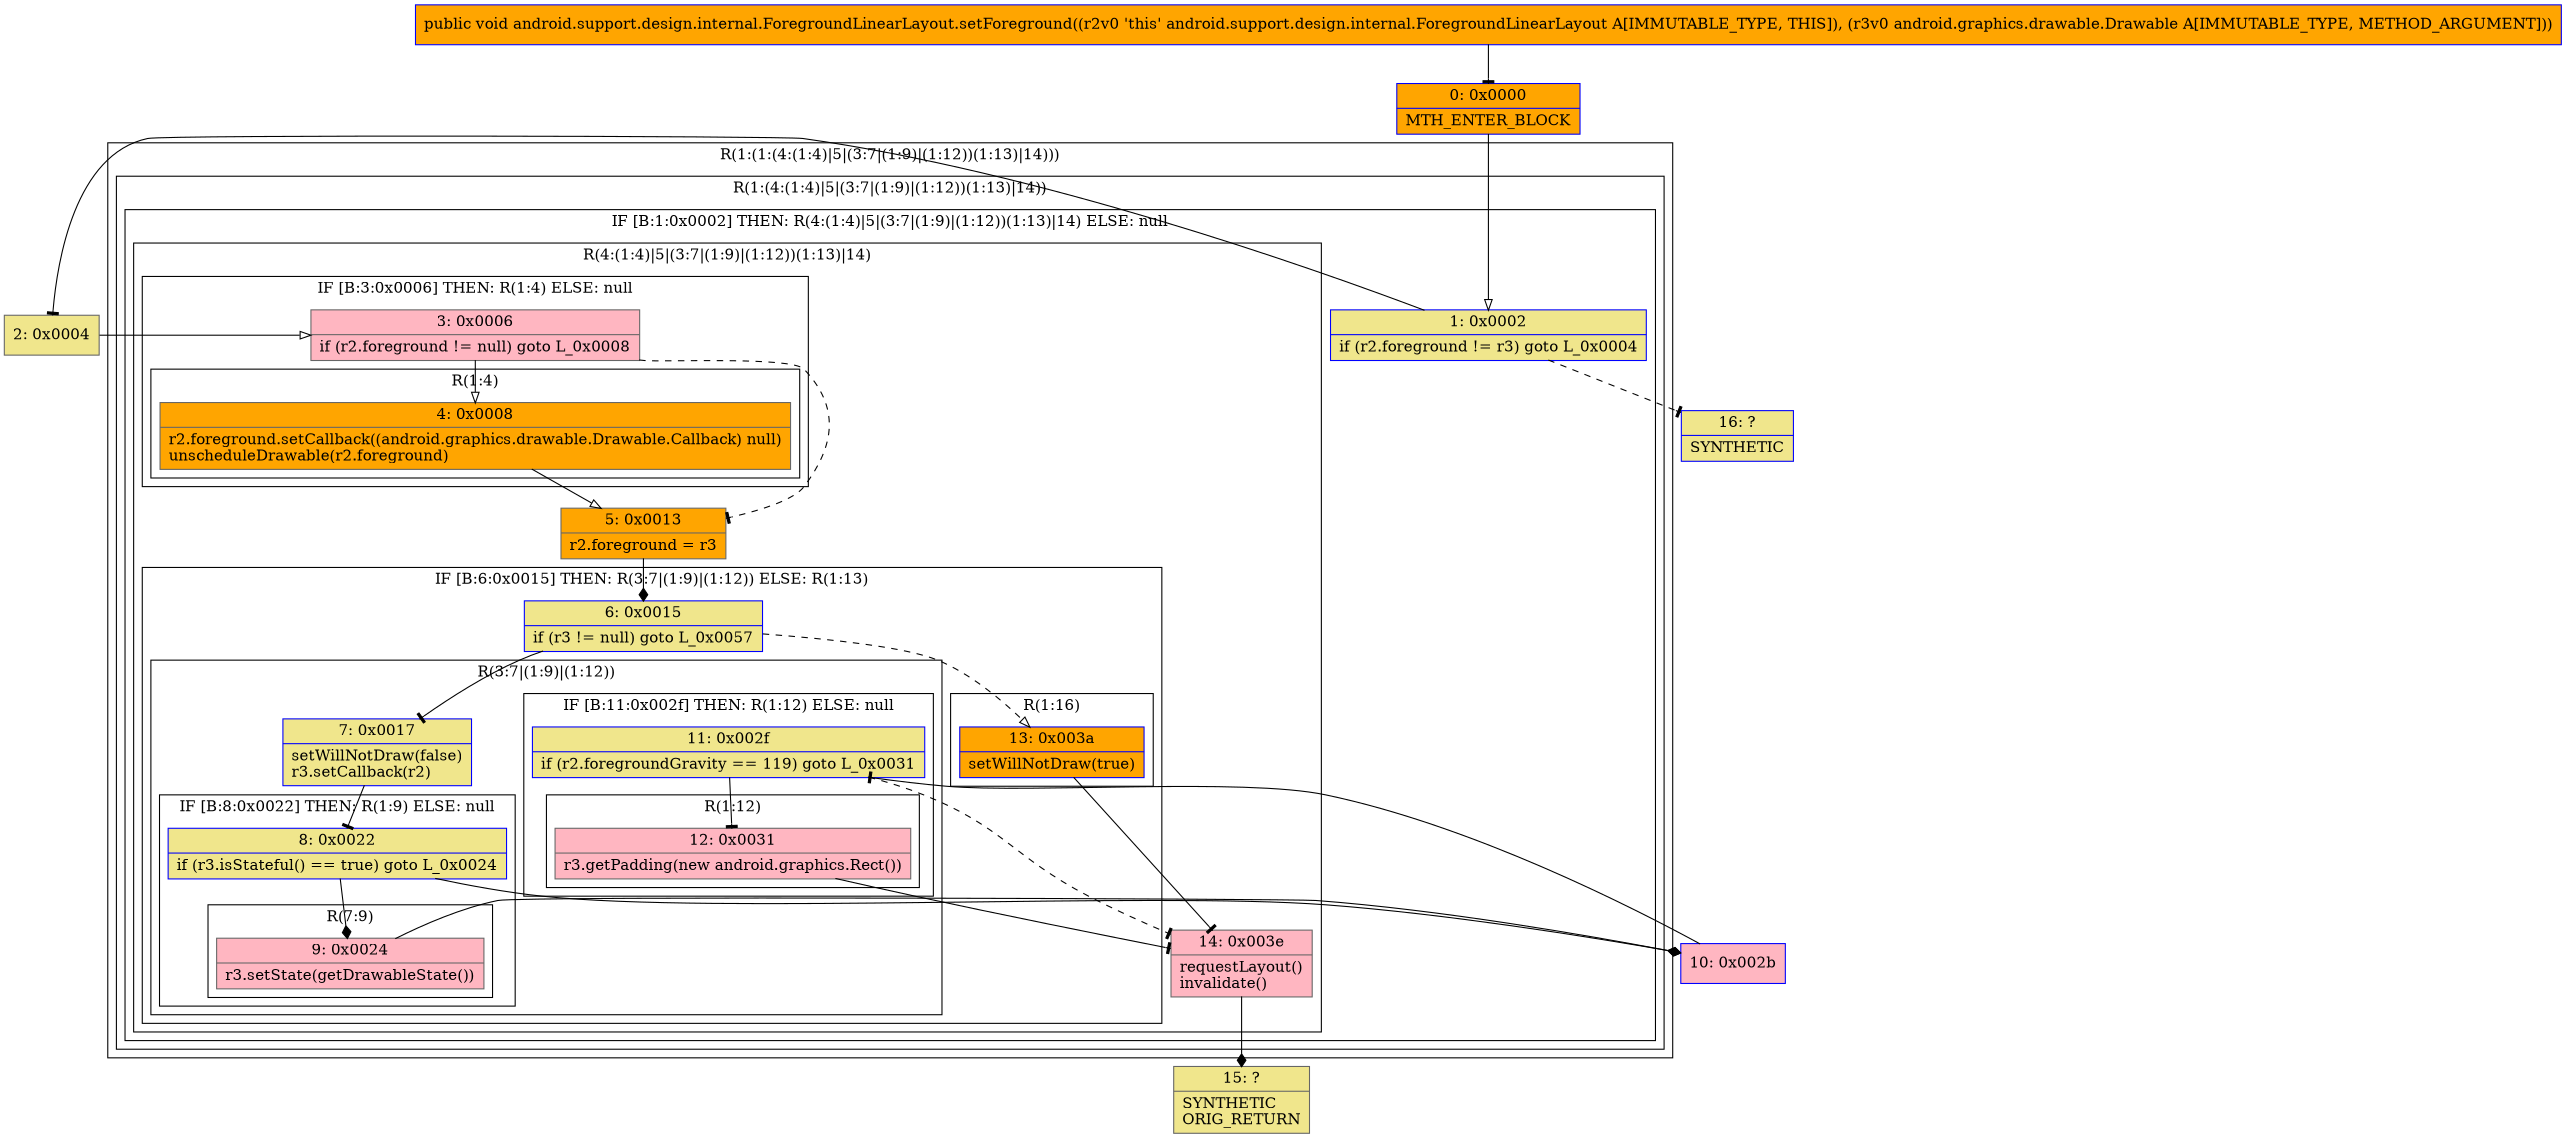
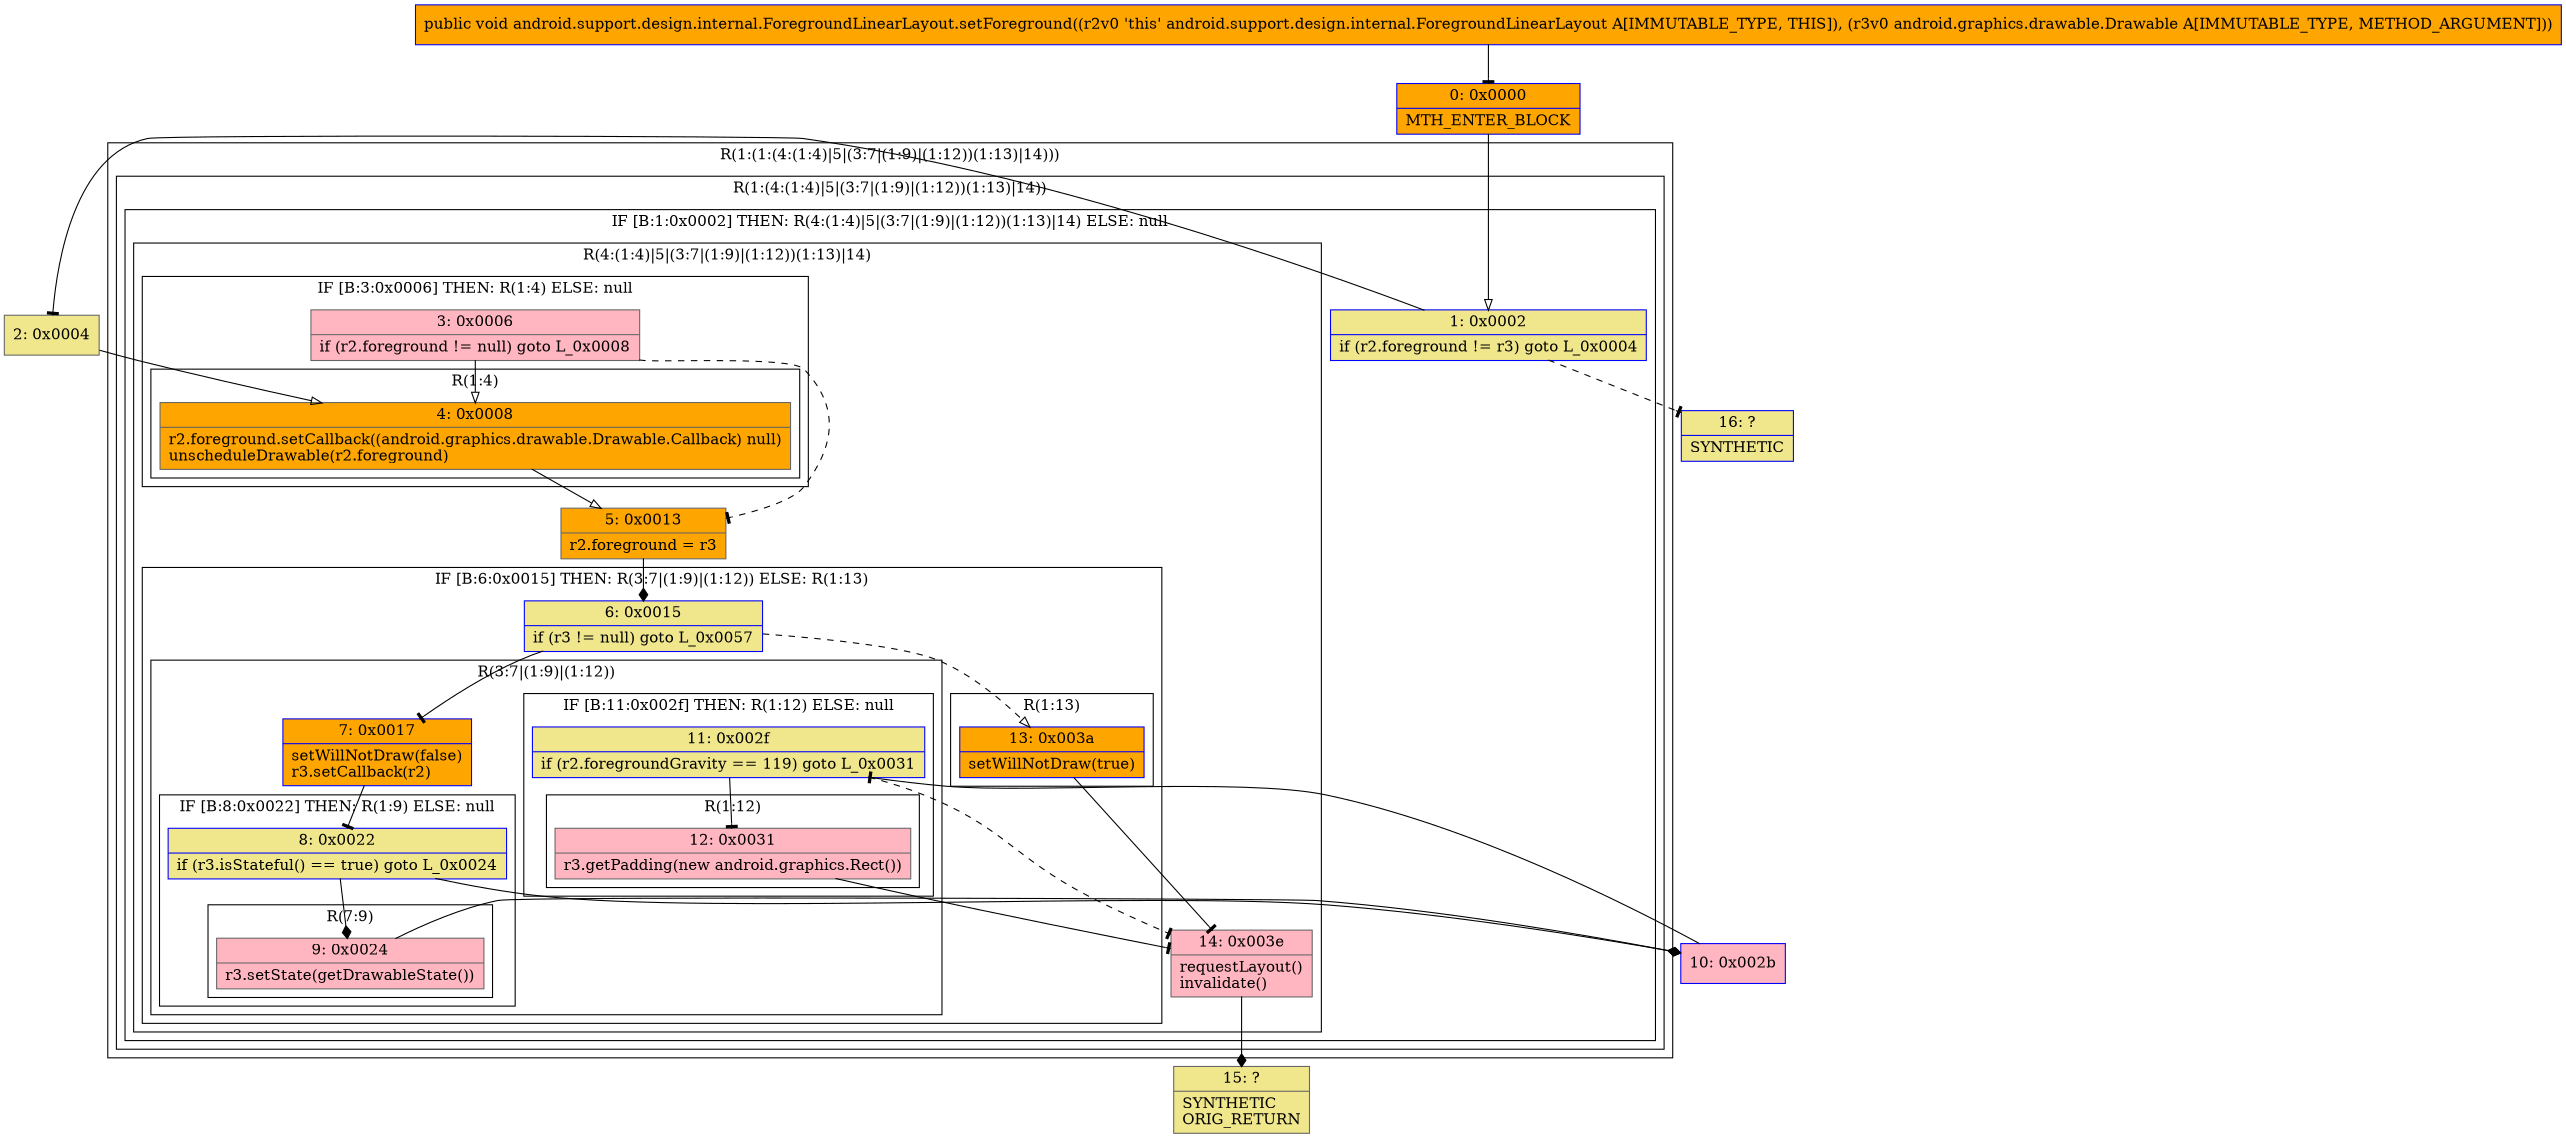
(200, 335) -> (205, 377)
(1052, 706) -> (1052, 706)
(377, 752) -> (377, 752)
